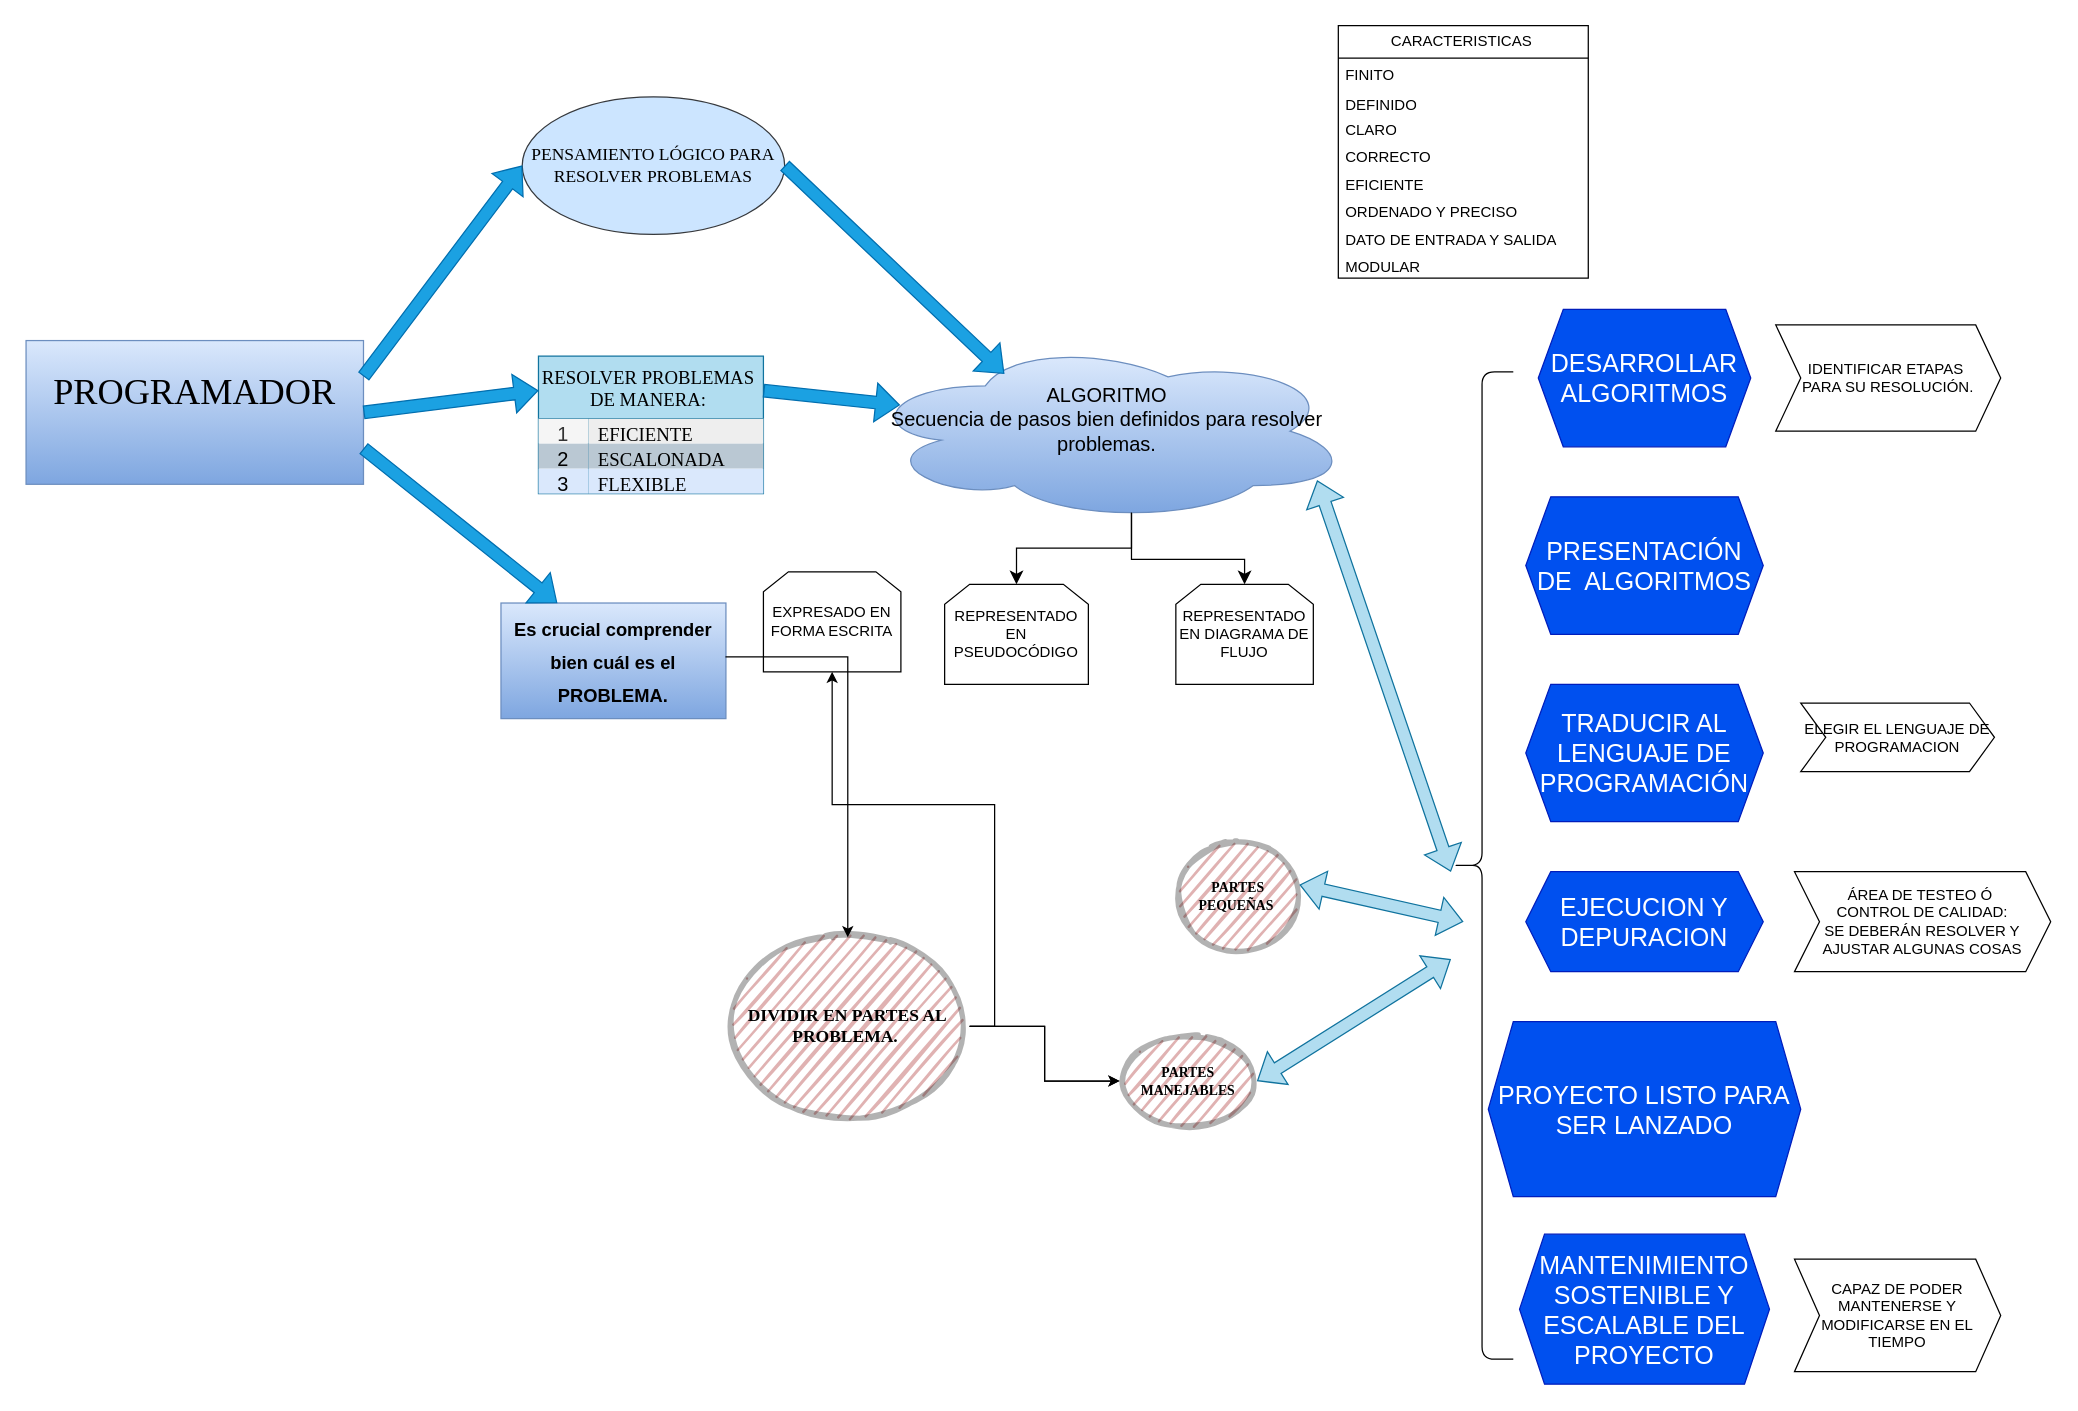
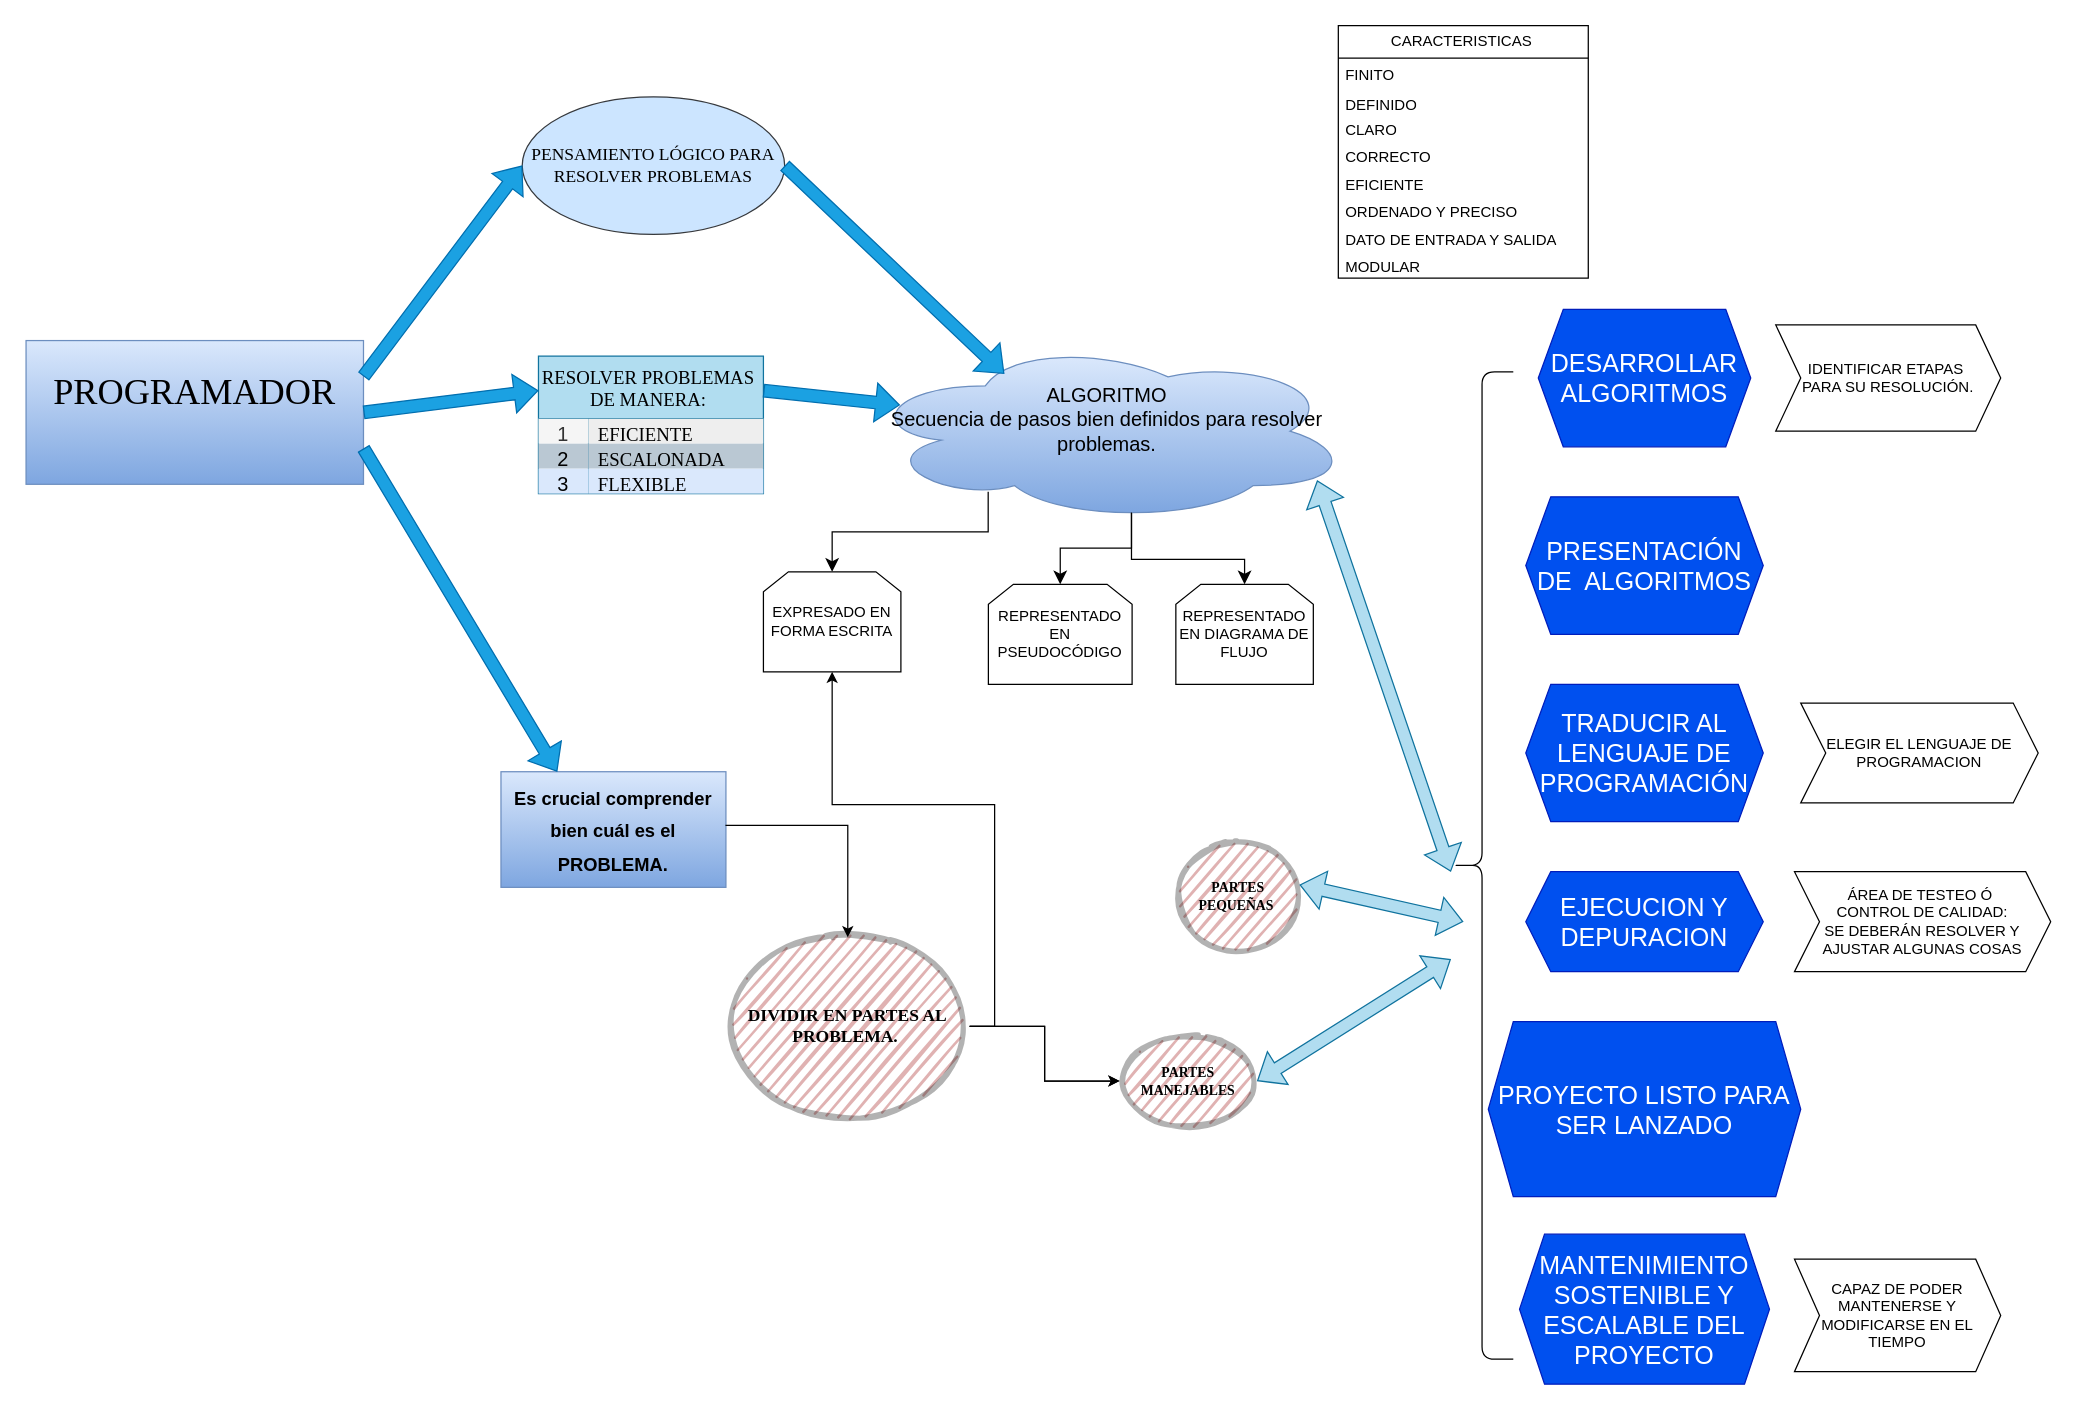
none -> (915, 532)
(1016, 634) -> (1060, 634)
(613, 661) -> (613, 830)
(1898, 738) -> (1919, 753)
